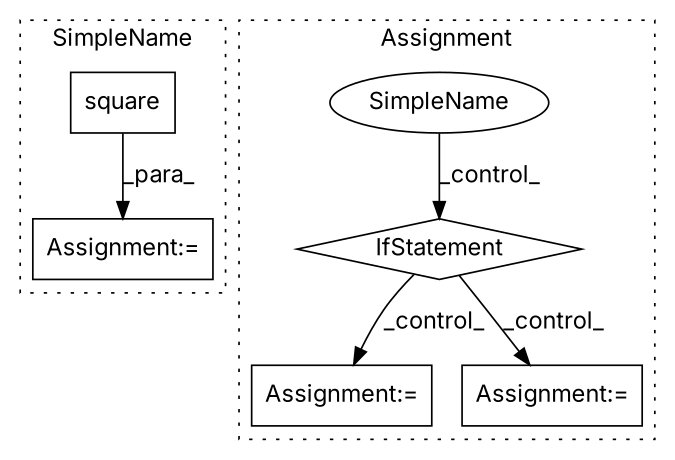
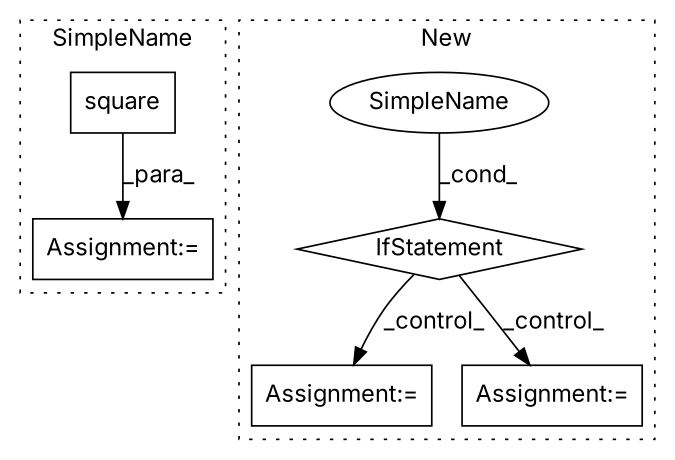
(447, 40) -> (447, 40)
(491, 176) -> (479, 176)
